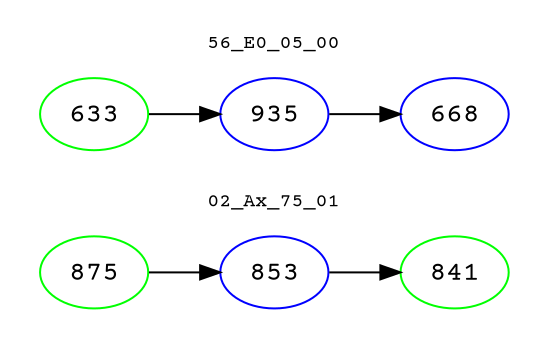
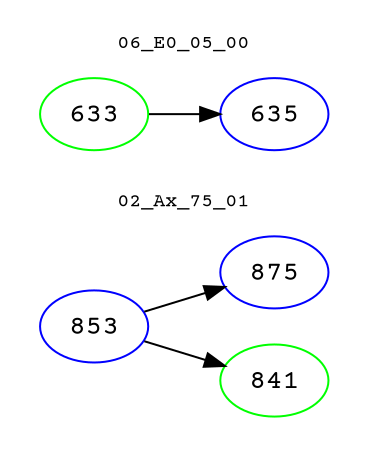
(274, 43) -> (184, 43)
(274, 114) -> (274, 114)
(455, 114) -> none
(94, 272) -> (274, 272)
(174, 272) -> (175, 302)
